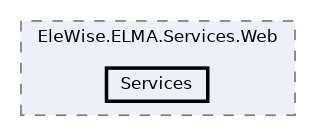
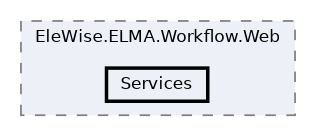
(158, 38) -> (158, 38)
